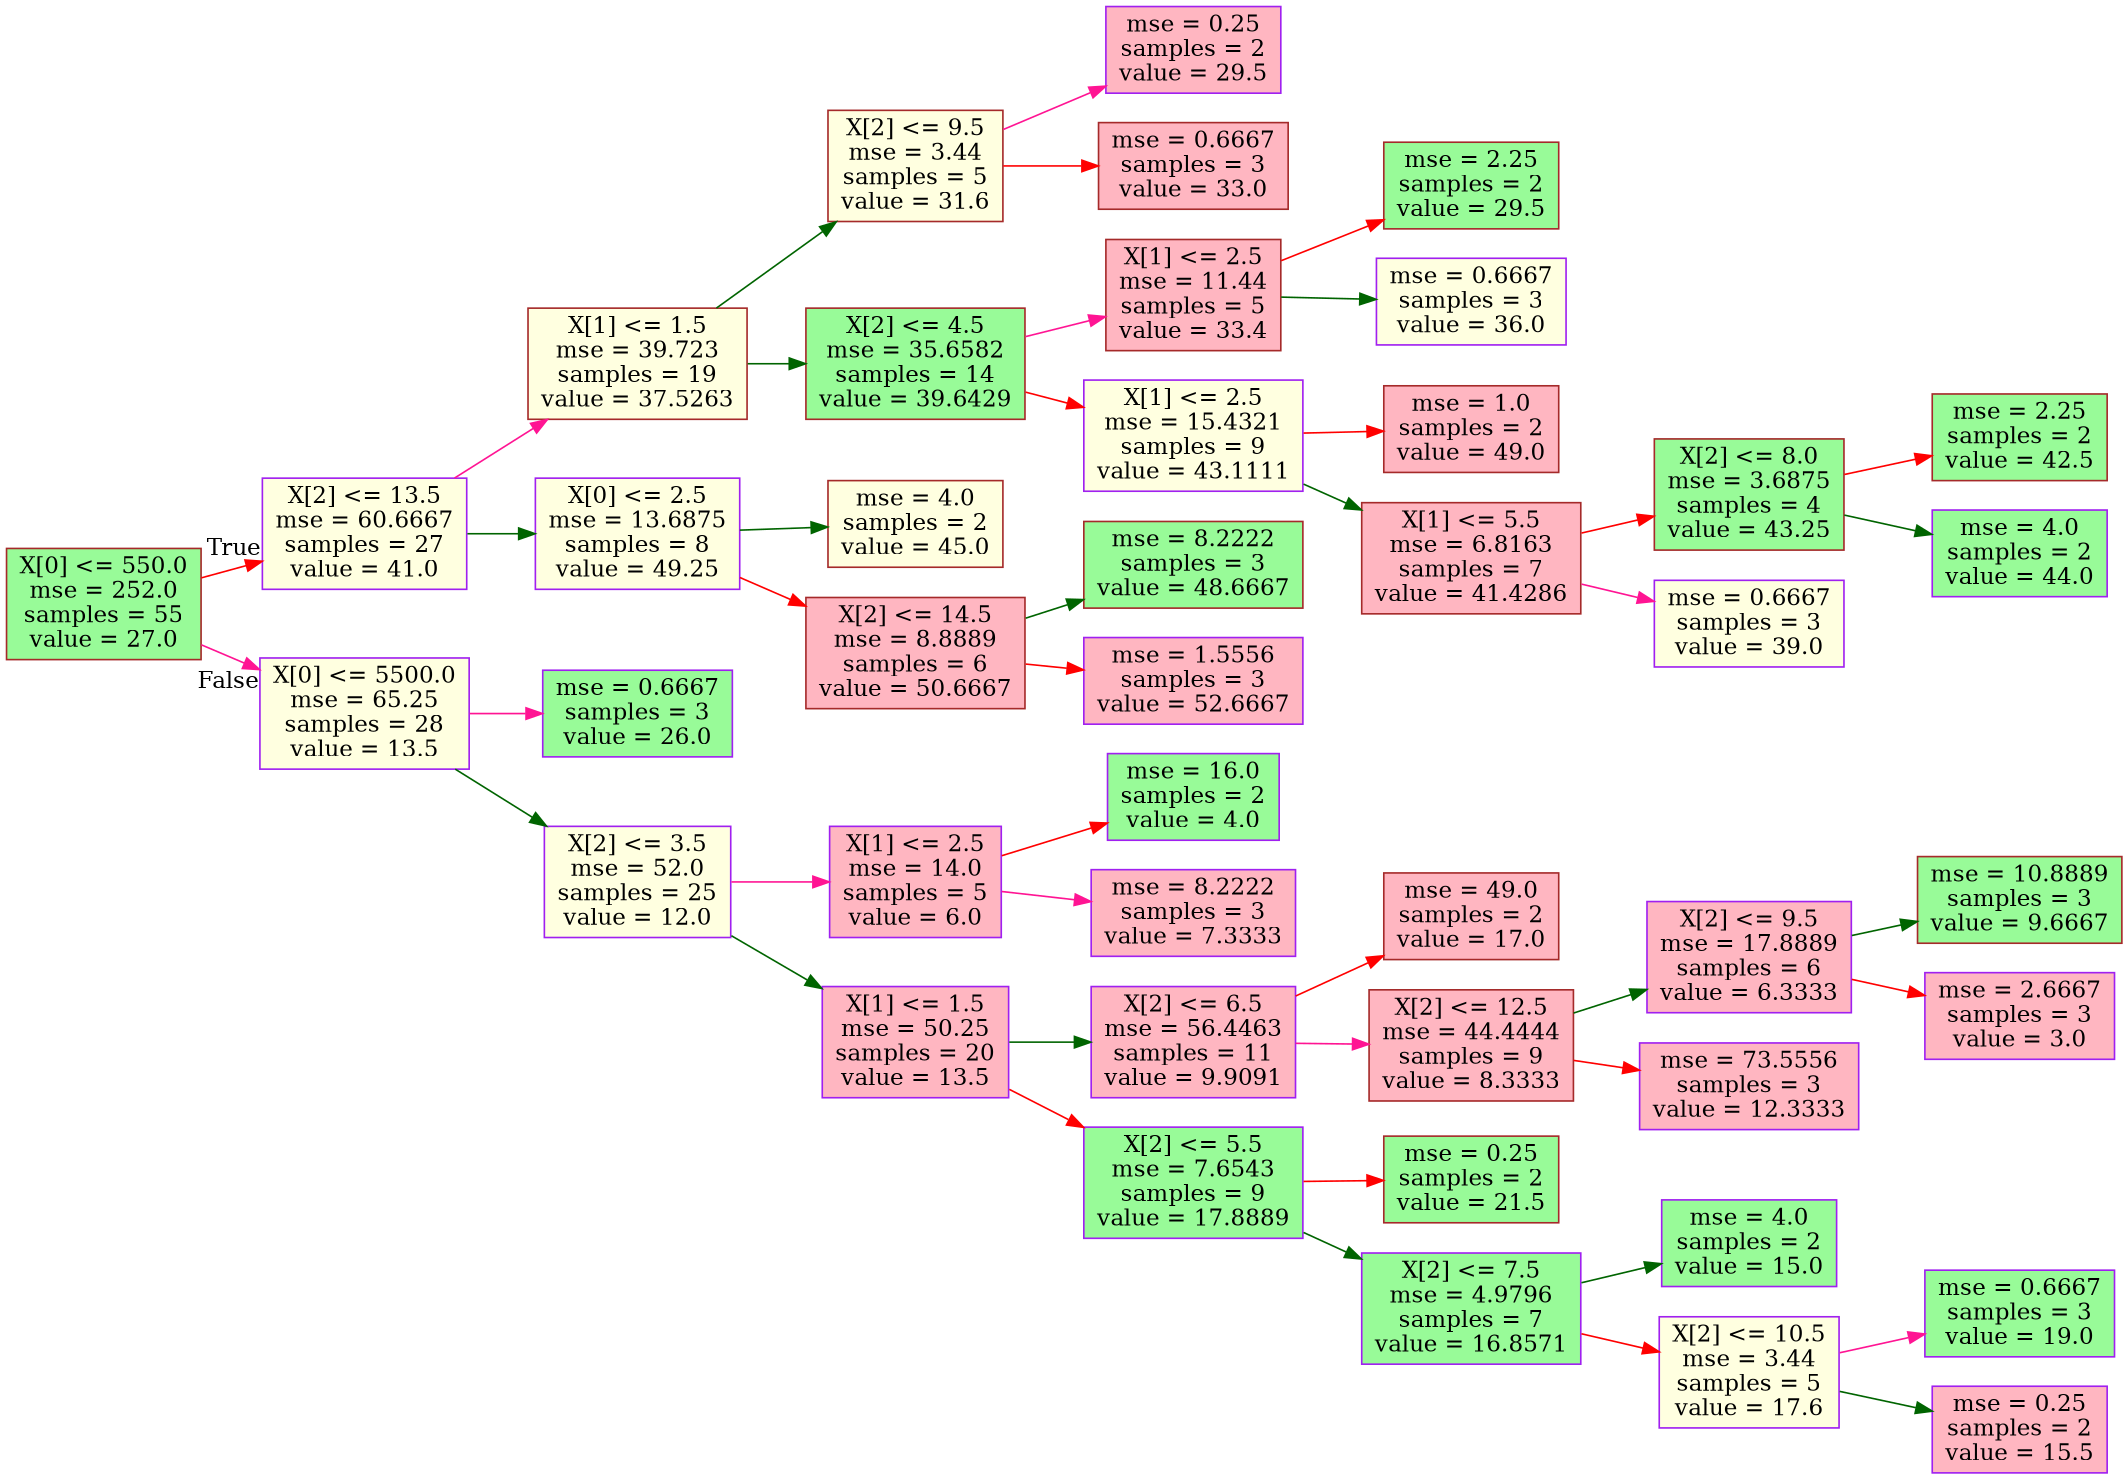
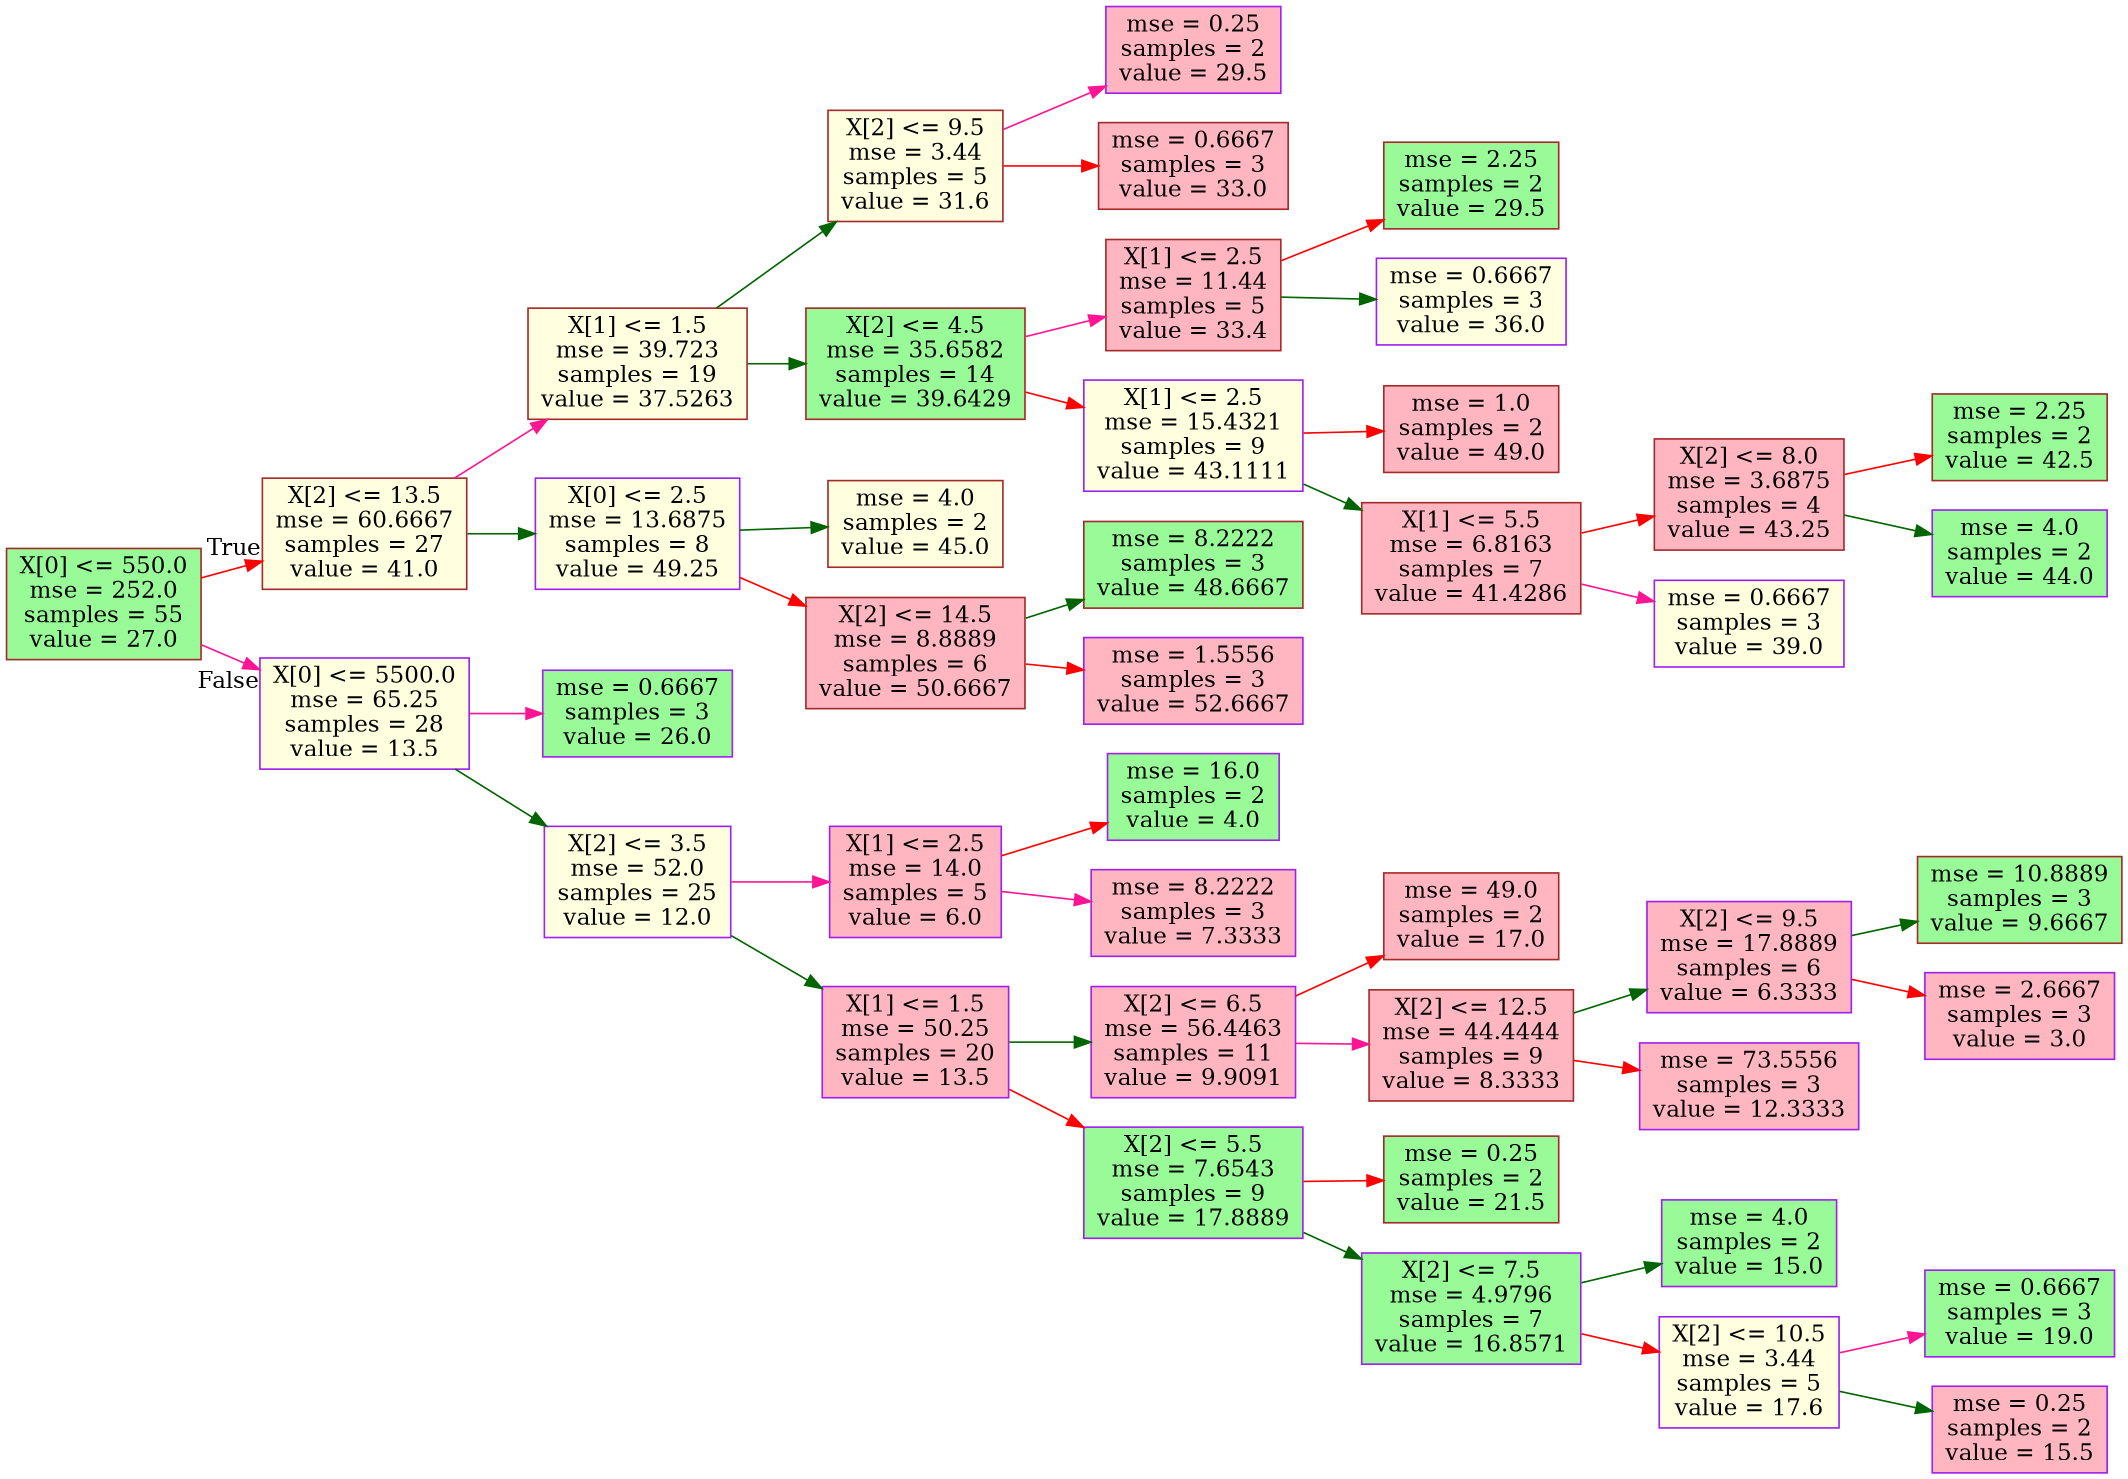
(1749, 495) -> (1749, 495)
(365, 534) -> (365, 534)
